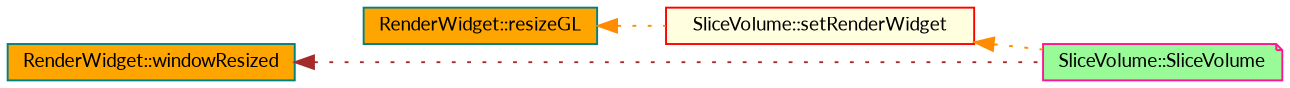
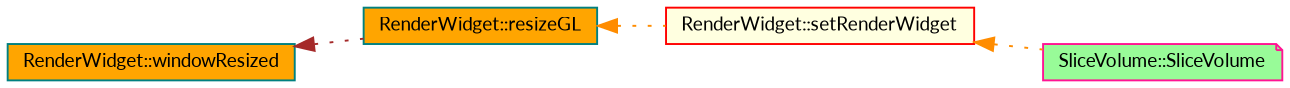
(820, 26) -> (820, 26)
(678, 62) -> (339, 41)
